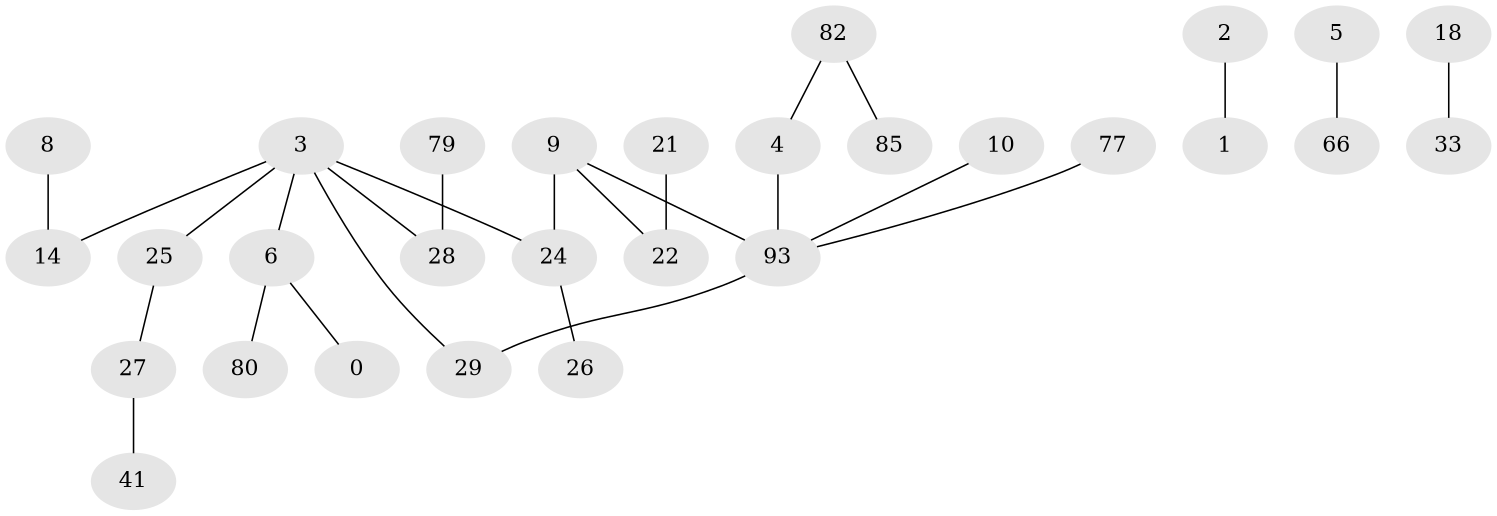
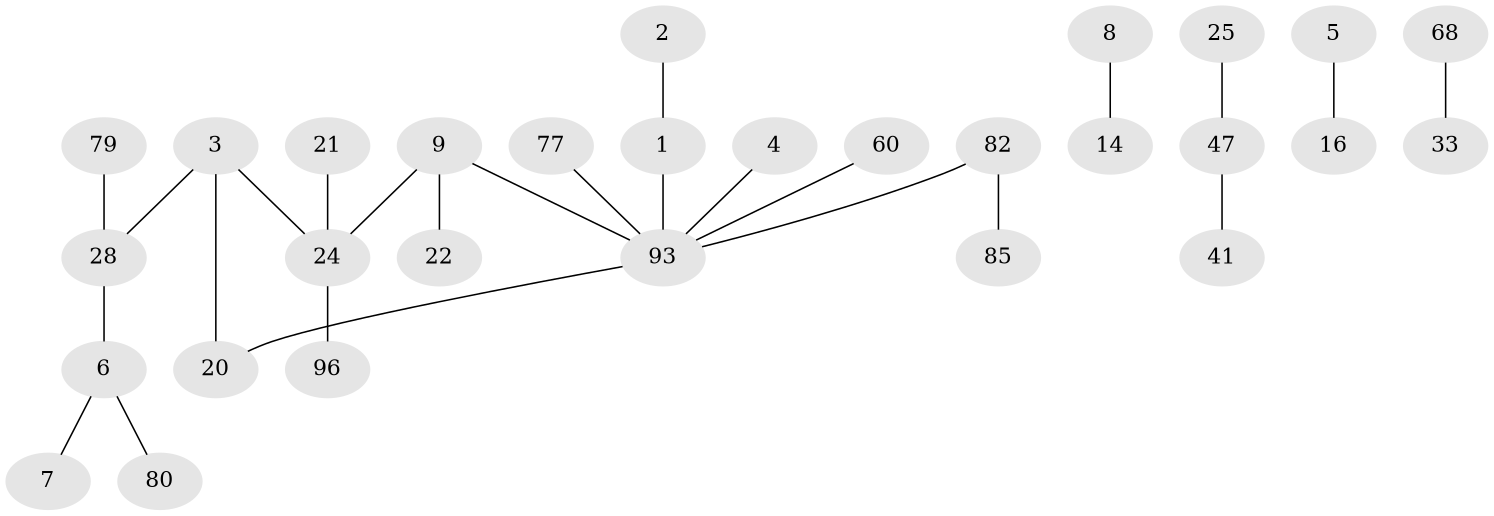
(1449, 34) -> (1446, 34)
(806, 90) -> (835, 210)
(1002, 146) -> (887, 146)
(1337, 146) -> (1334, 146)
(666, 191) -> (328, 202)
(173, 200) -> none
(231, 202) -> none
(286, 202) -> (104, 314)
none -> (663, 202)
(134, 370) -> (1222, 146)
(357, 370) -> (48, 481)
(469, 370) -> (216, 370)
(581, 370) -> (328, 370)
